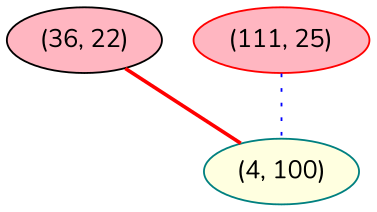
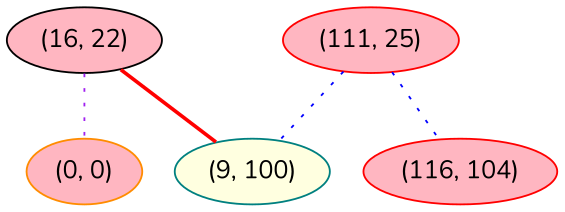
(84, 40) -> (84, 40)
none -> (84, 172)
(282, 172) -> (252, 172)
none -> (460, 172)
